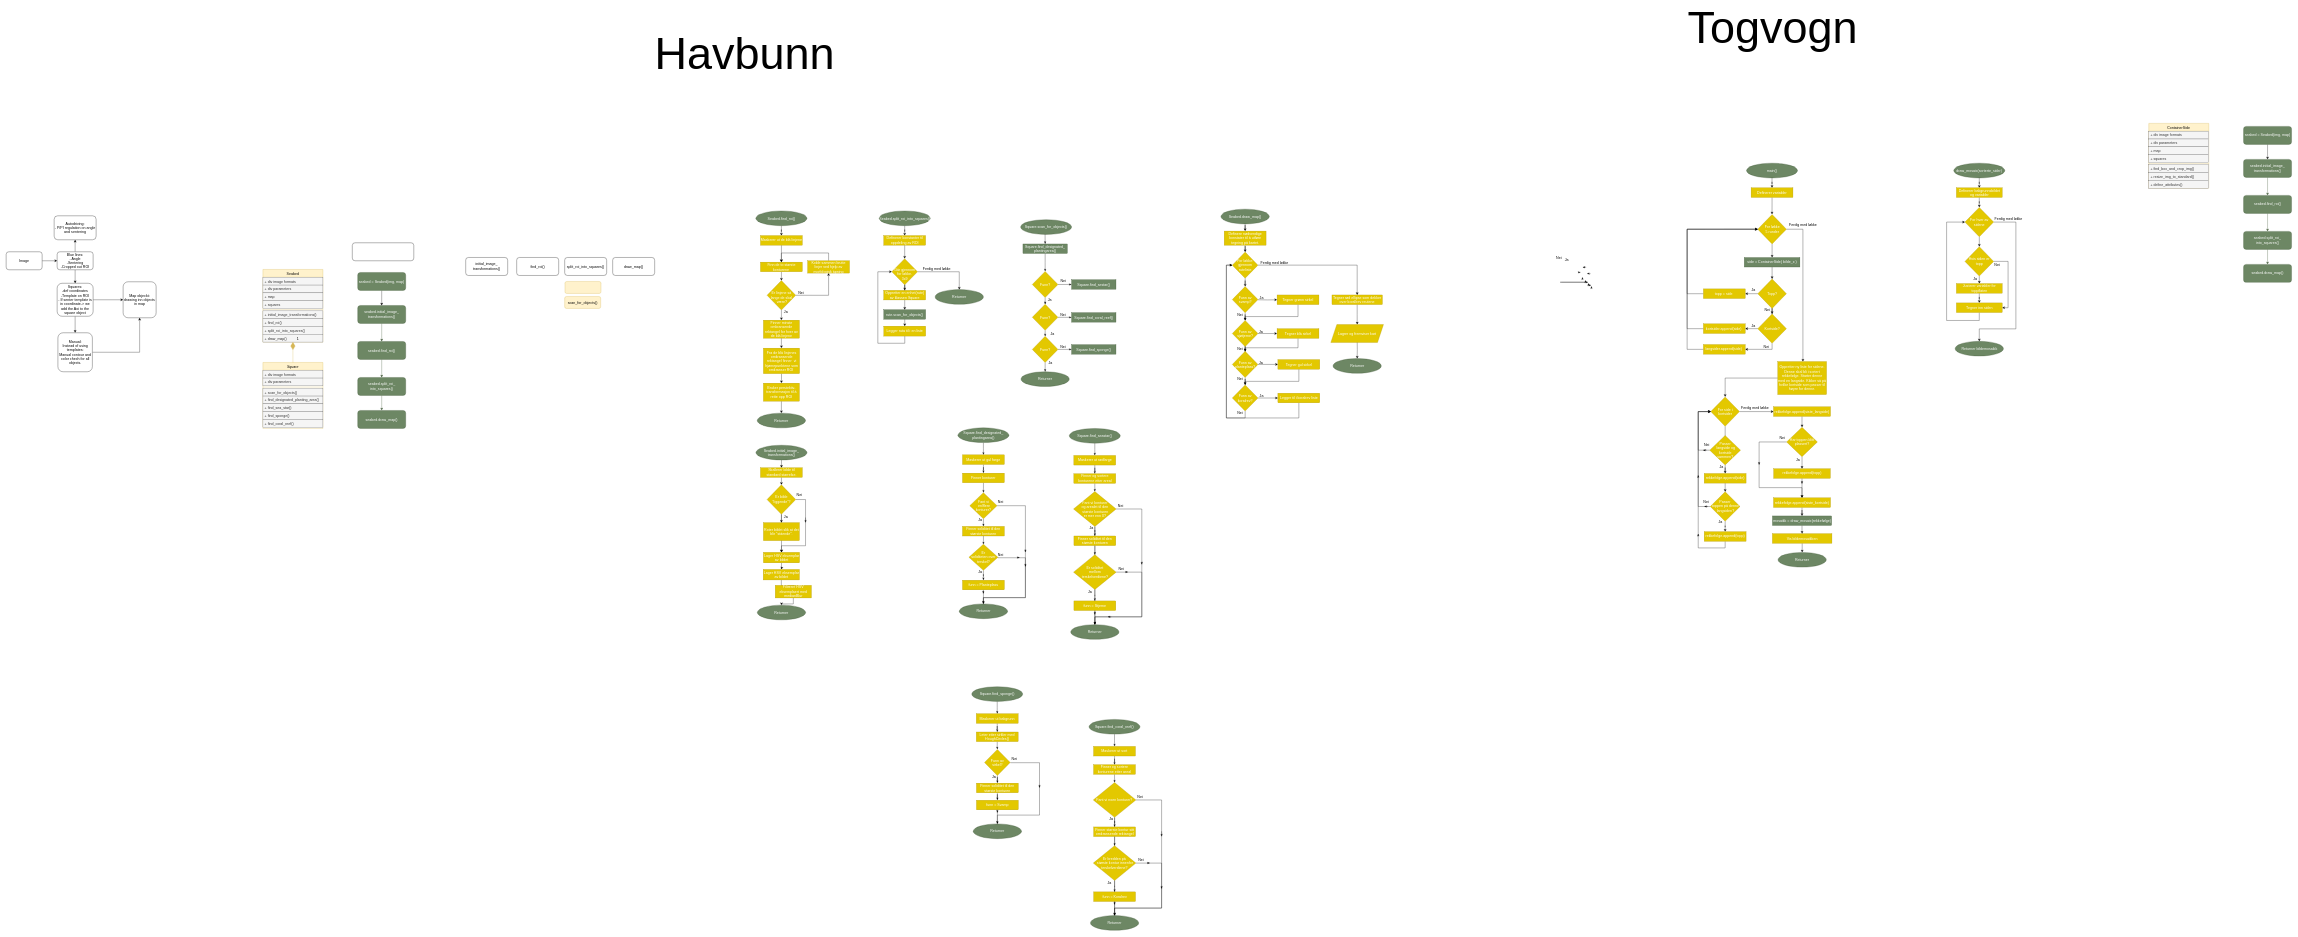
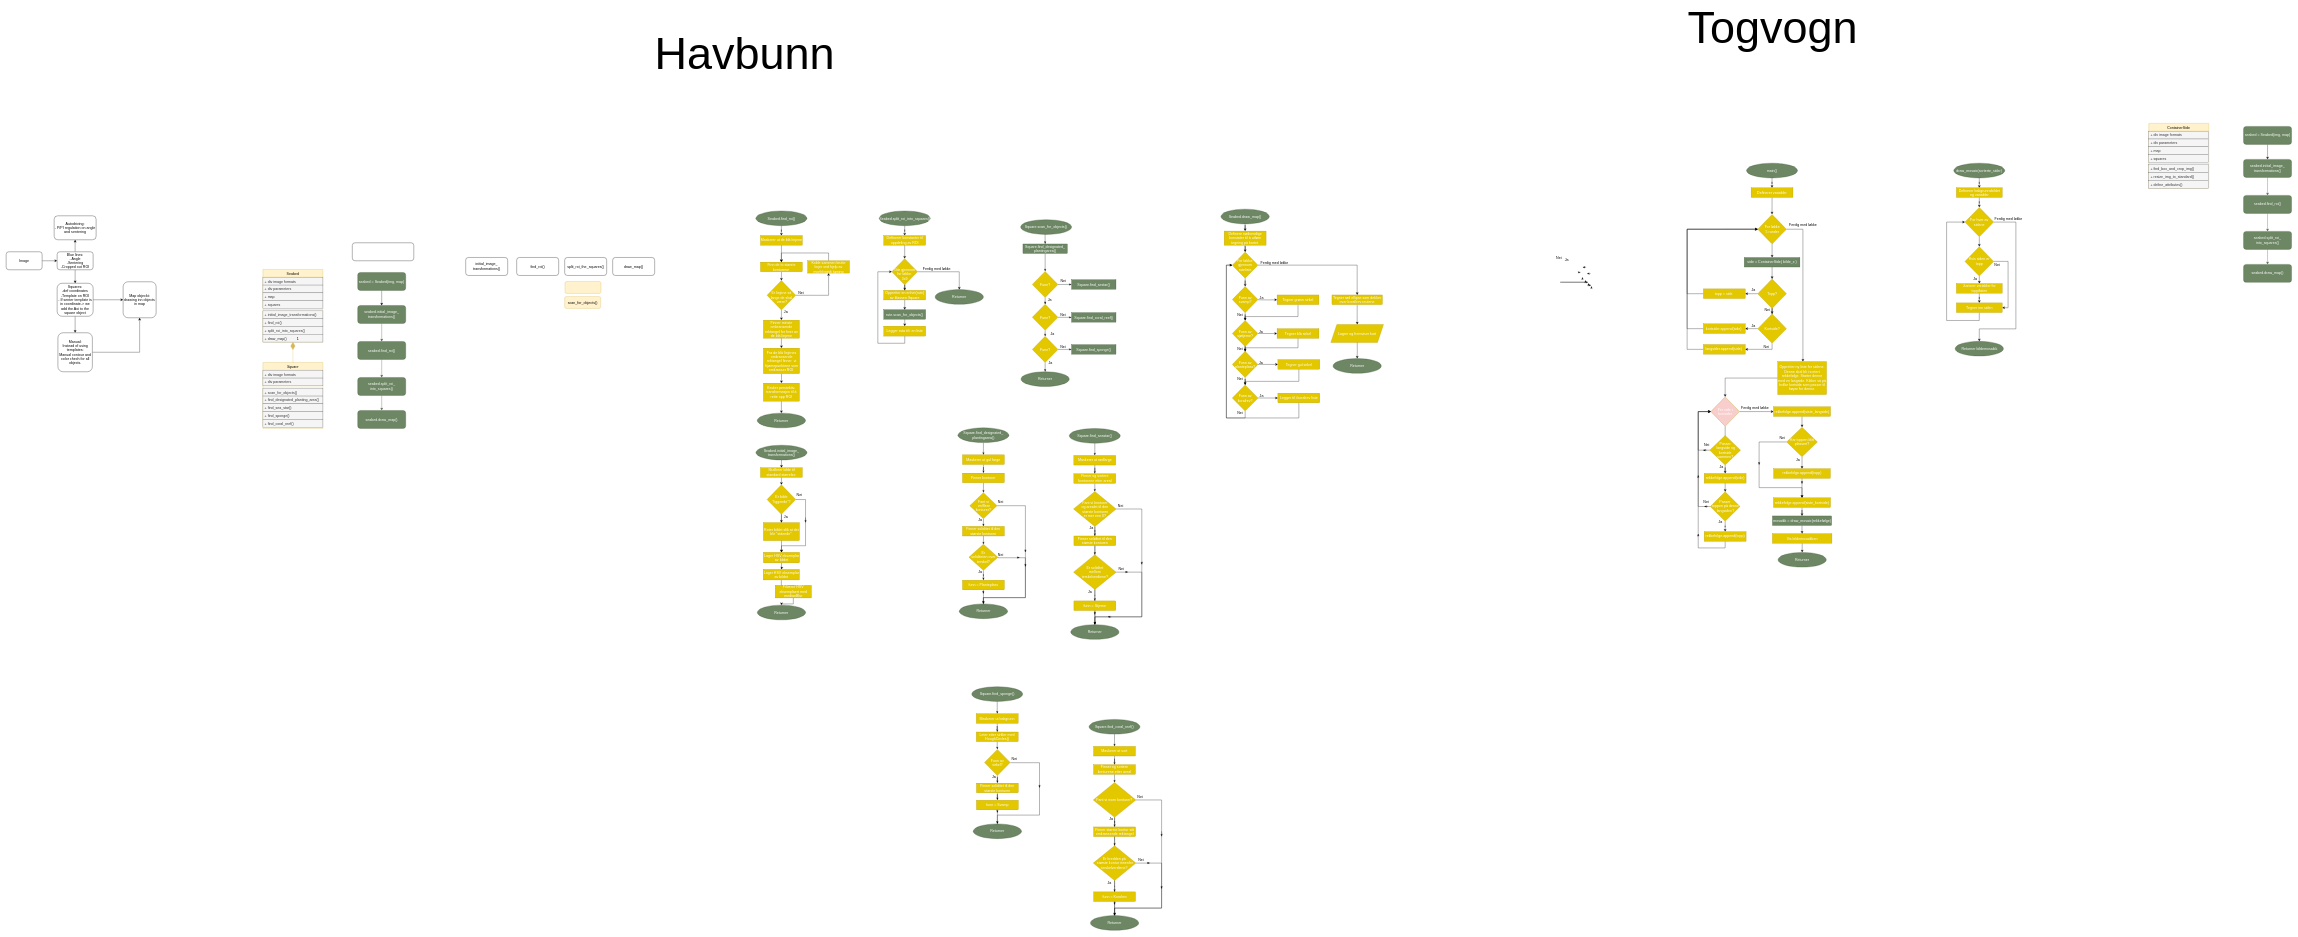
(586, 266) -> (586, 266)
(1725, 411) -> (1725, 411)
